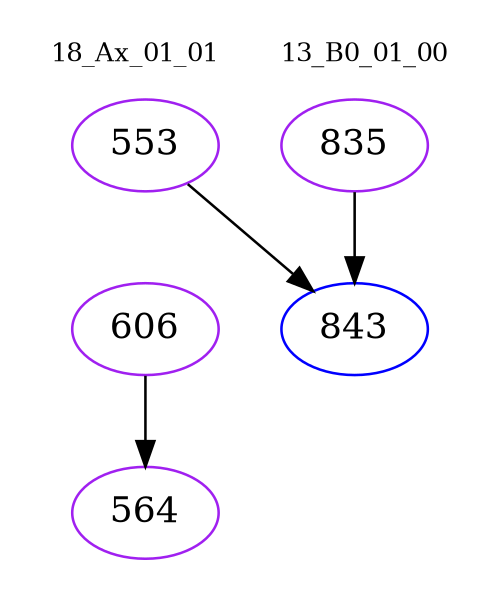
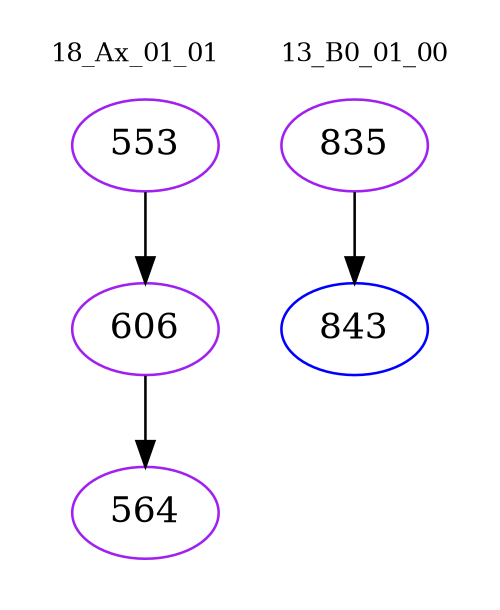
(222, 213) -> (145, 225)
